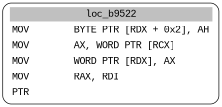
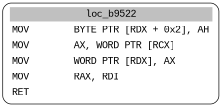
(43, 92) -> (43, 92)
